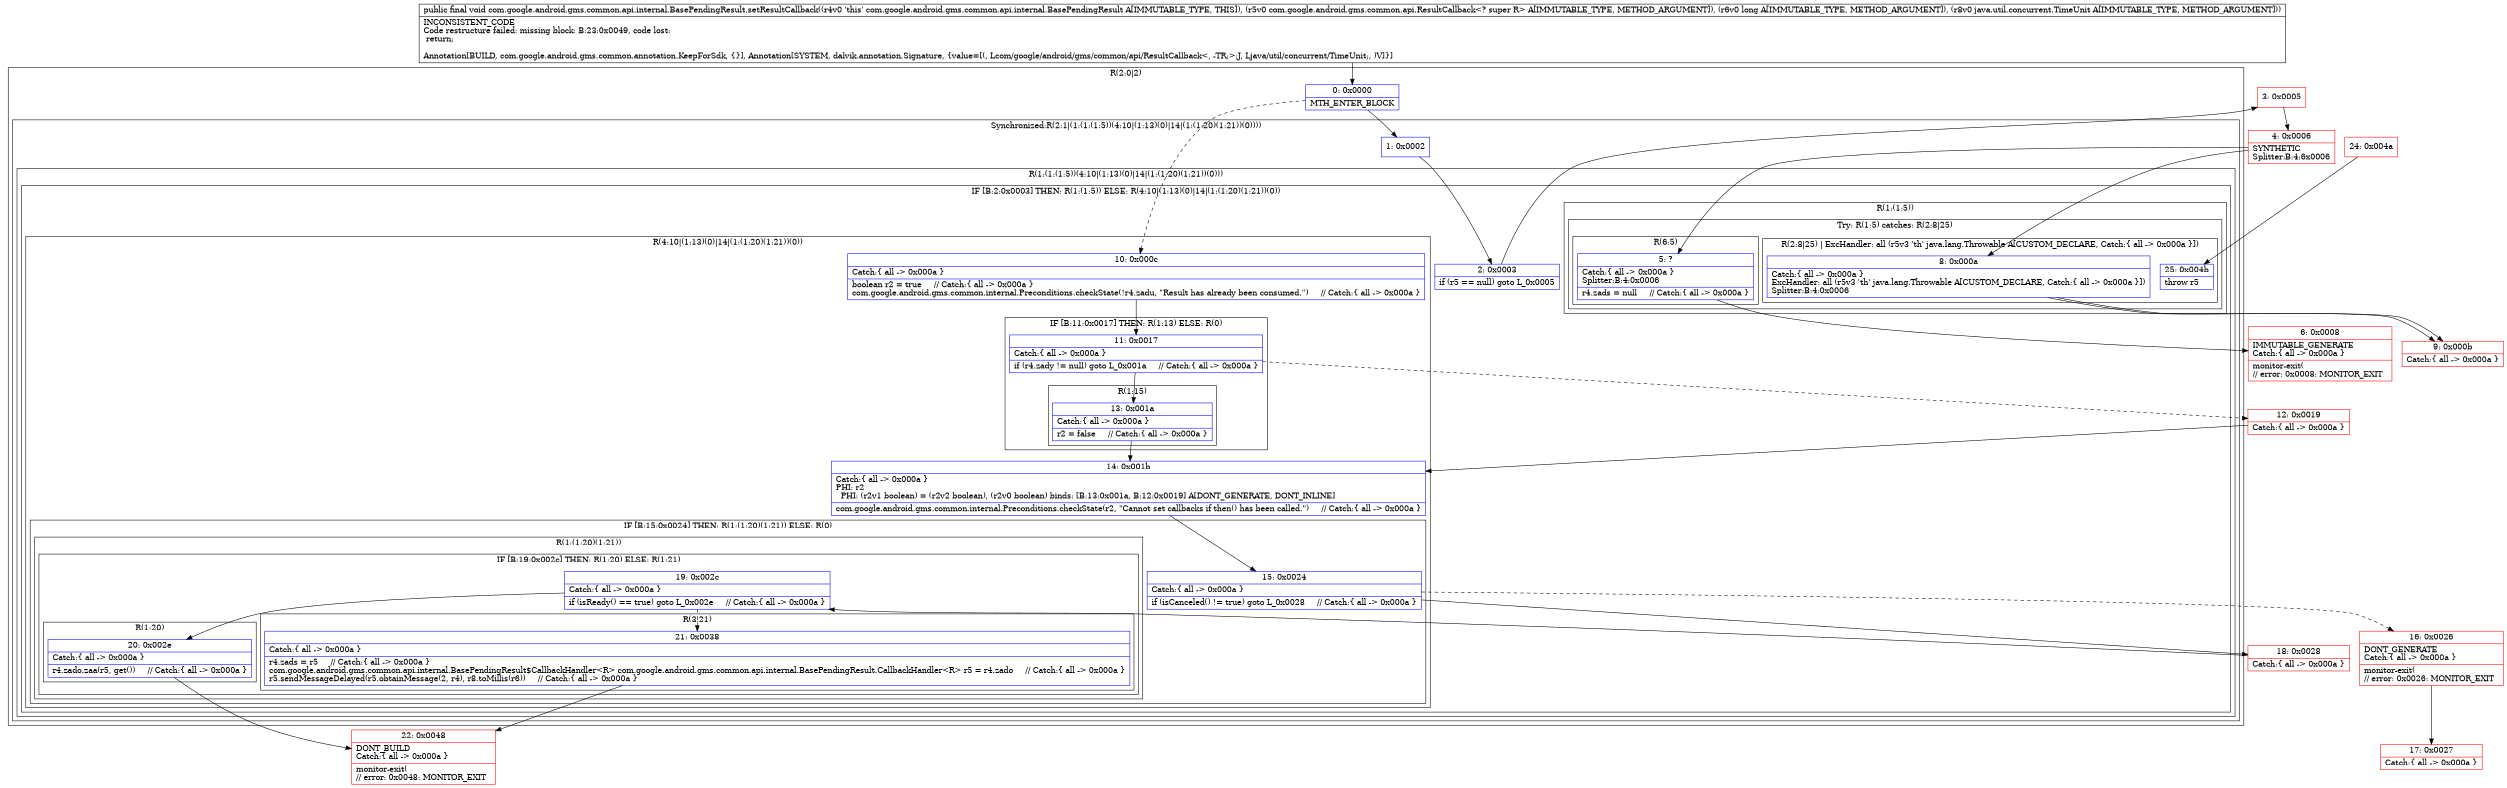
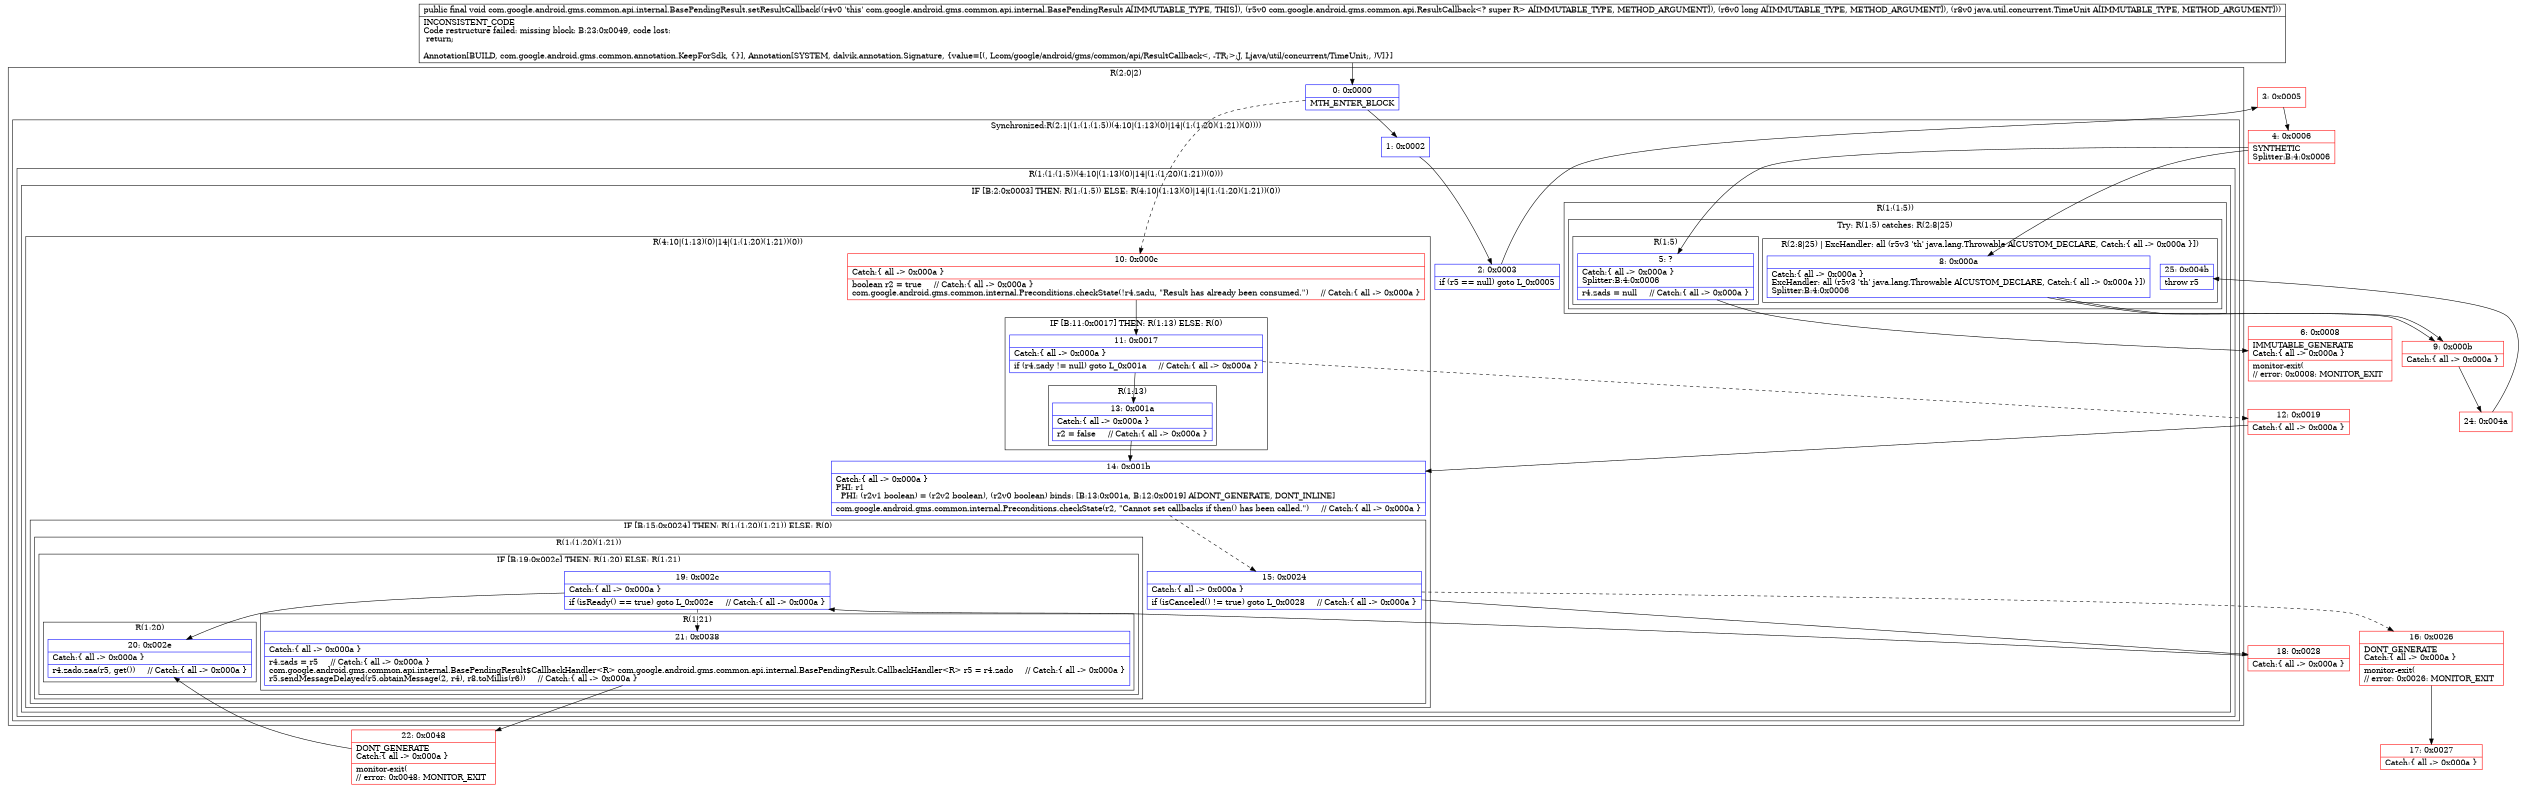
(2292, 157) -> (2292, 157)
(1666, 243) -> (1666, 243)
(1136, 277) -> (1136, 277)
none -> (2469, 387)
(1132, 392) -> (1132, 392)
(851, 488) -> (851, 488)
(1210, 542) -> (1210, 542)
(697, 620) -> (697, 620)
(268, 729) -> (269, 729)
(383, 749) -> (393, 749)
